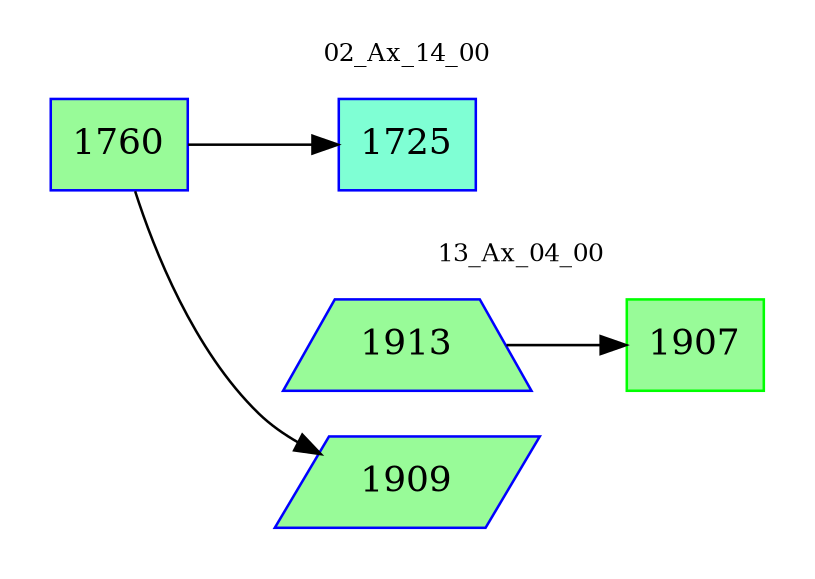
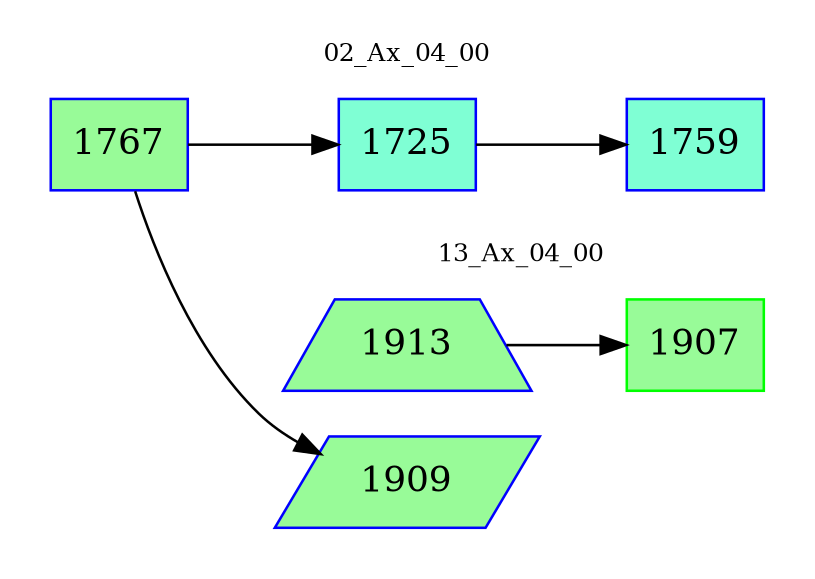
(407, 55) -> (407, 55)
(119, 145) -> (119, 145)
none -> (695, 145)
